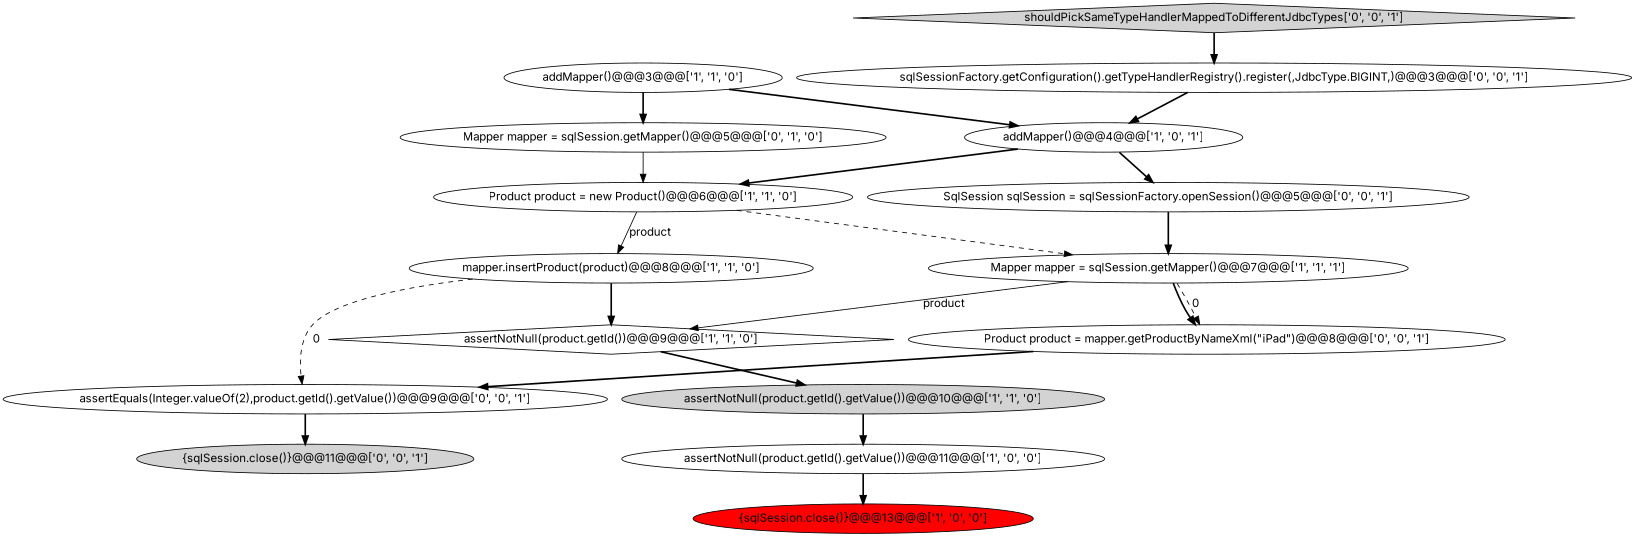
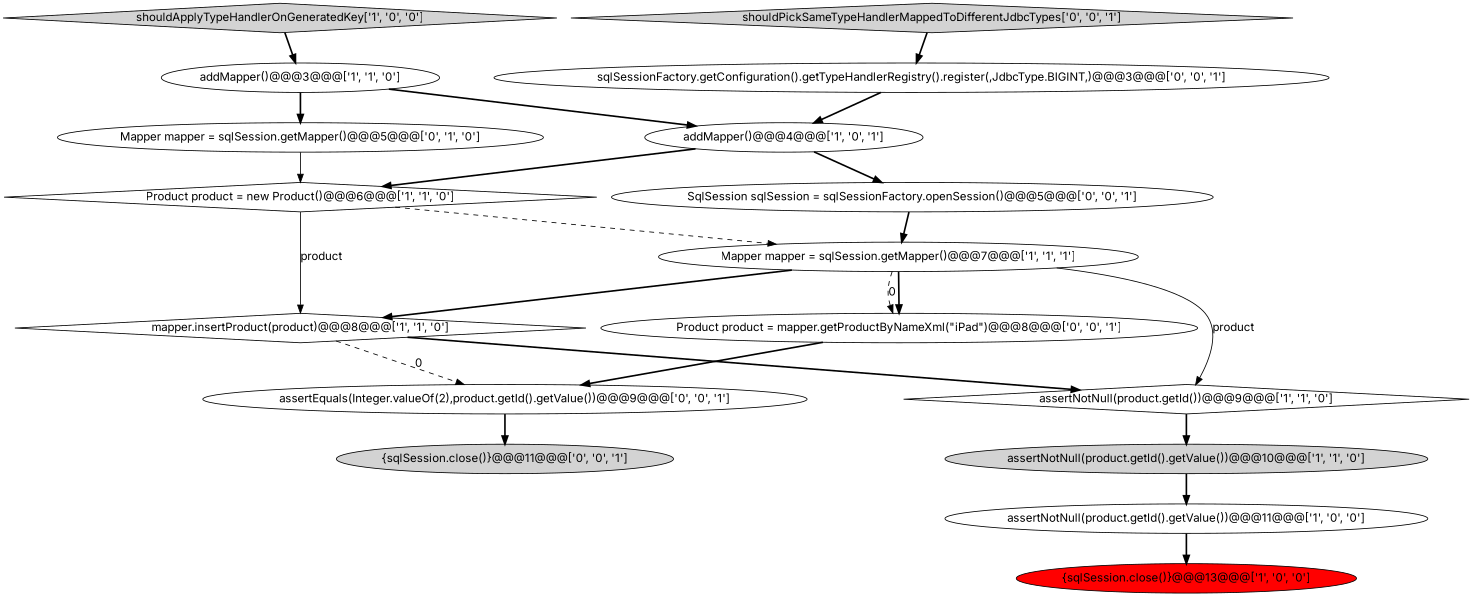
none -> (280, 18)
(643, 197) -> (300, 197)
(611, 268) -> (300, 328)
none -> (592, 293)
